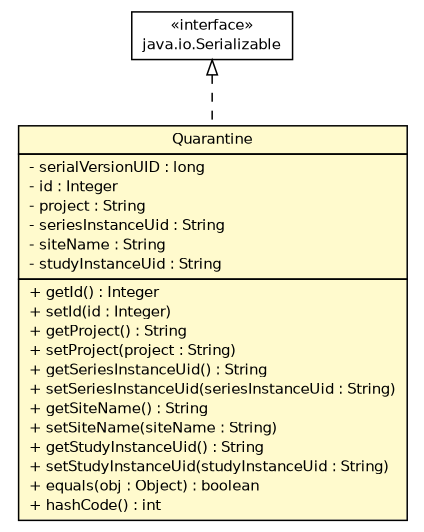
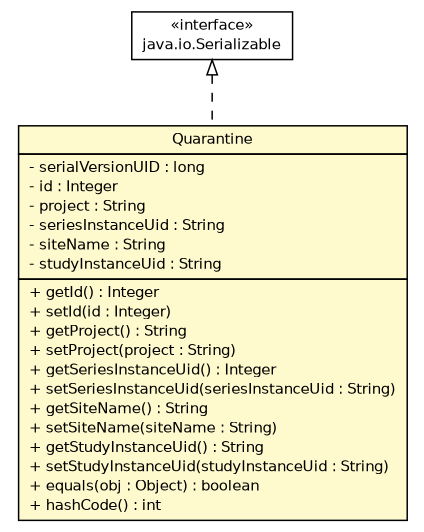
(148, 370) -> (153, 370)
